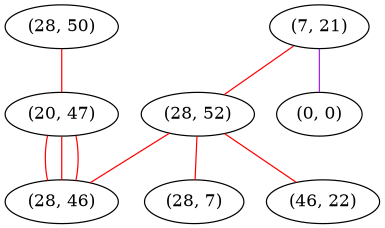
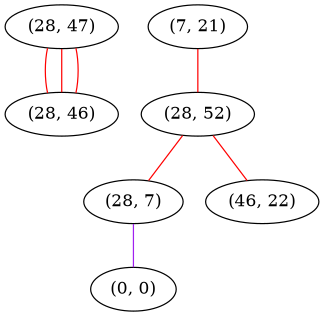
(62, 27) -> none
(319, 71) -> (133, 246)
(62, 114) -> (62, 27)
(130, 158) -> none
